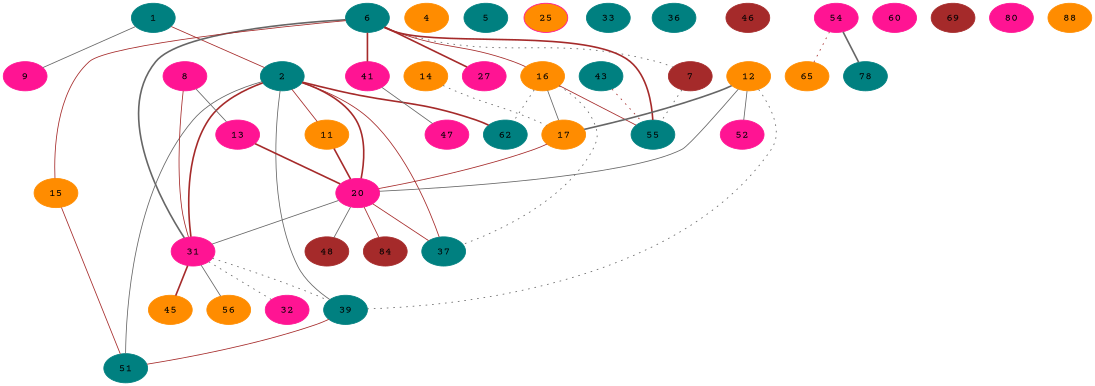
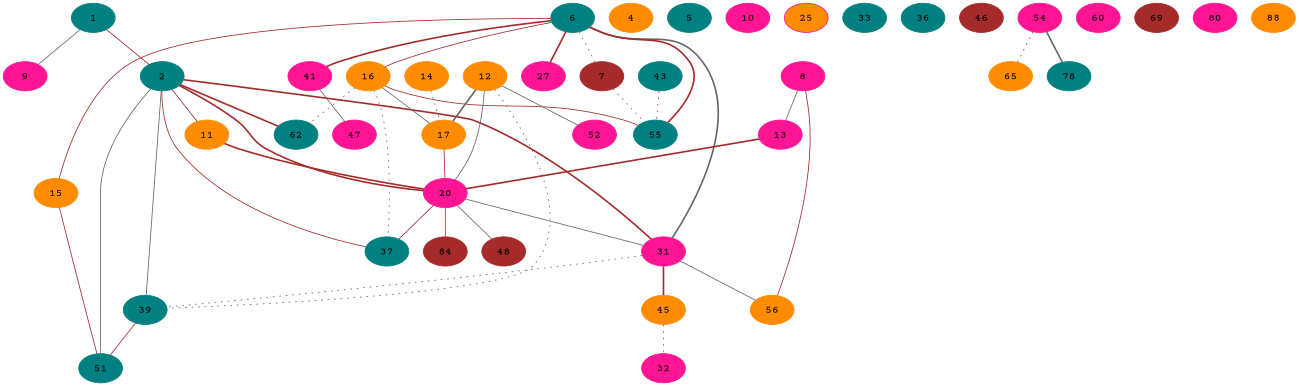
none -> (748, 18)
(179, 164) -> (805, 195)
(240, 281) -> (663, 339)
